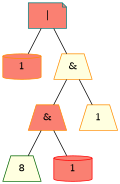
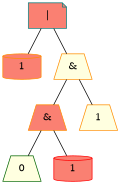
(22, 169) -> (22, 169)
